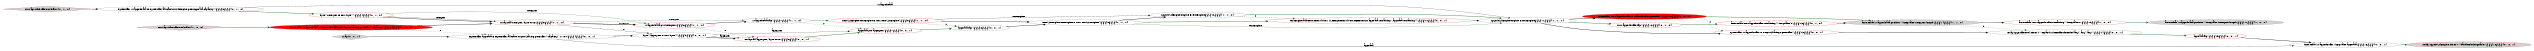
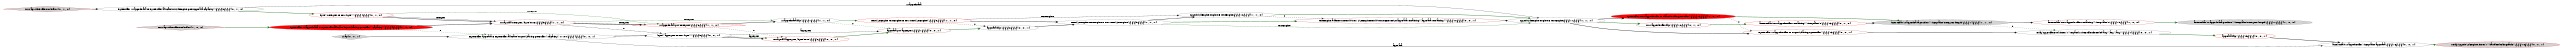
(674, 25) -> (689, 25)
